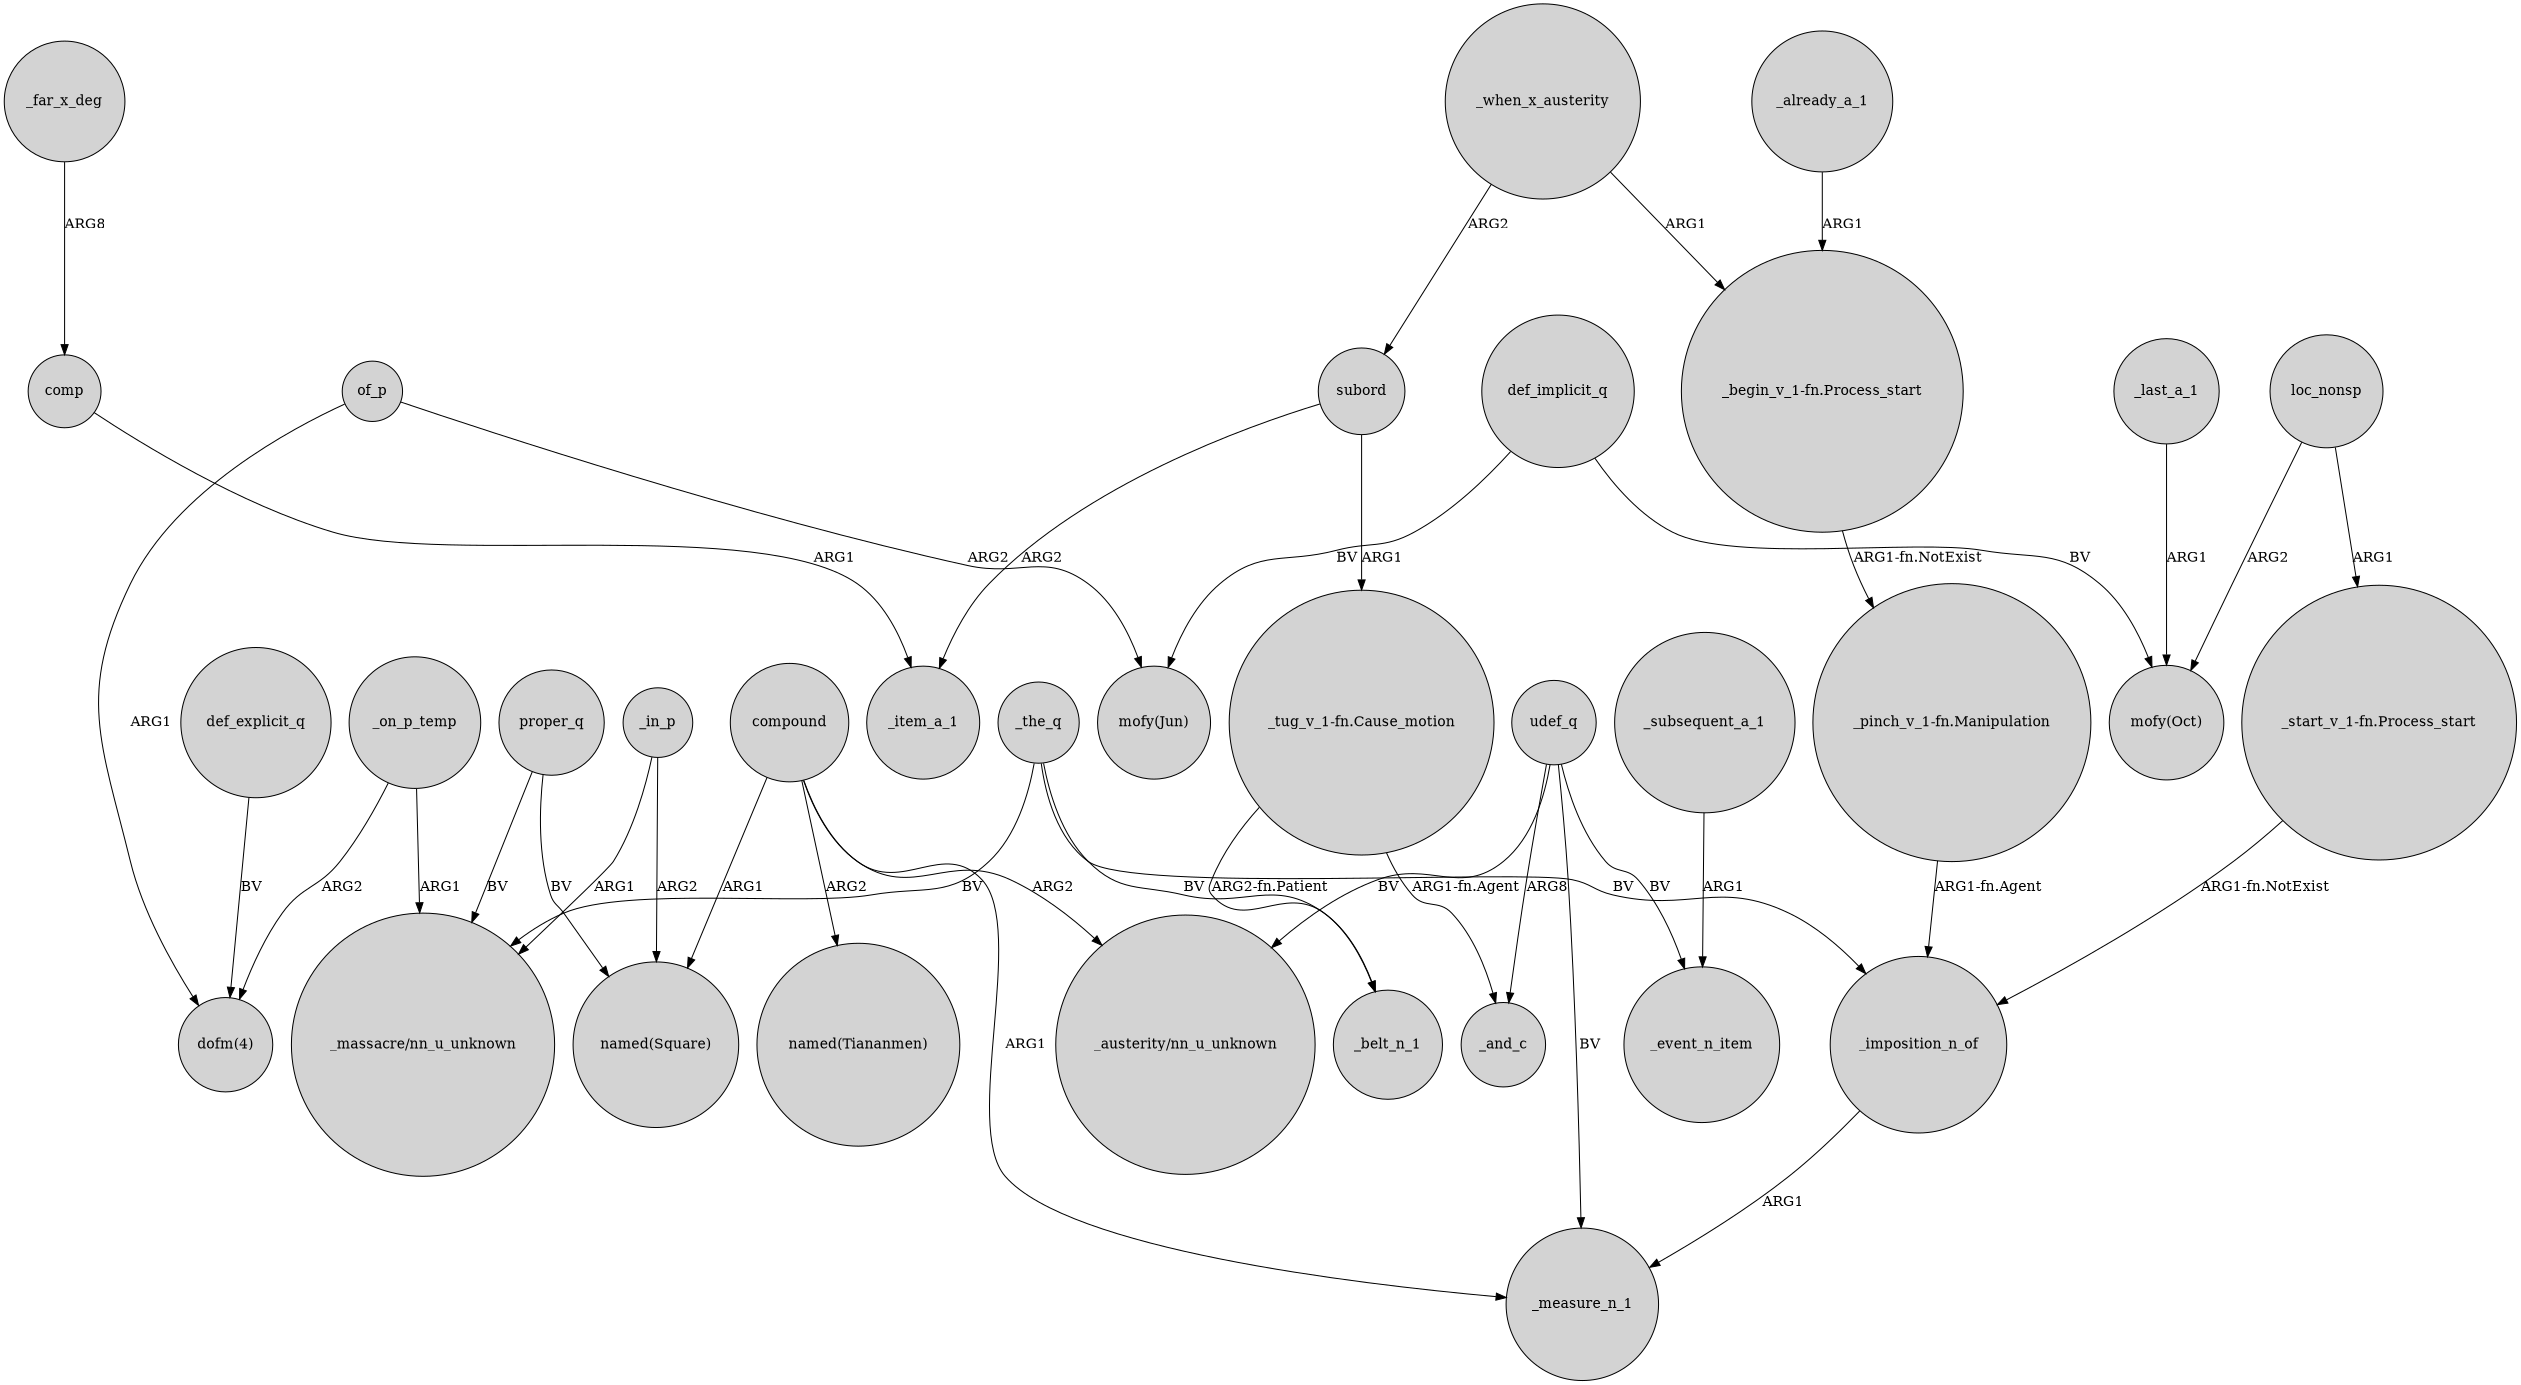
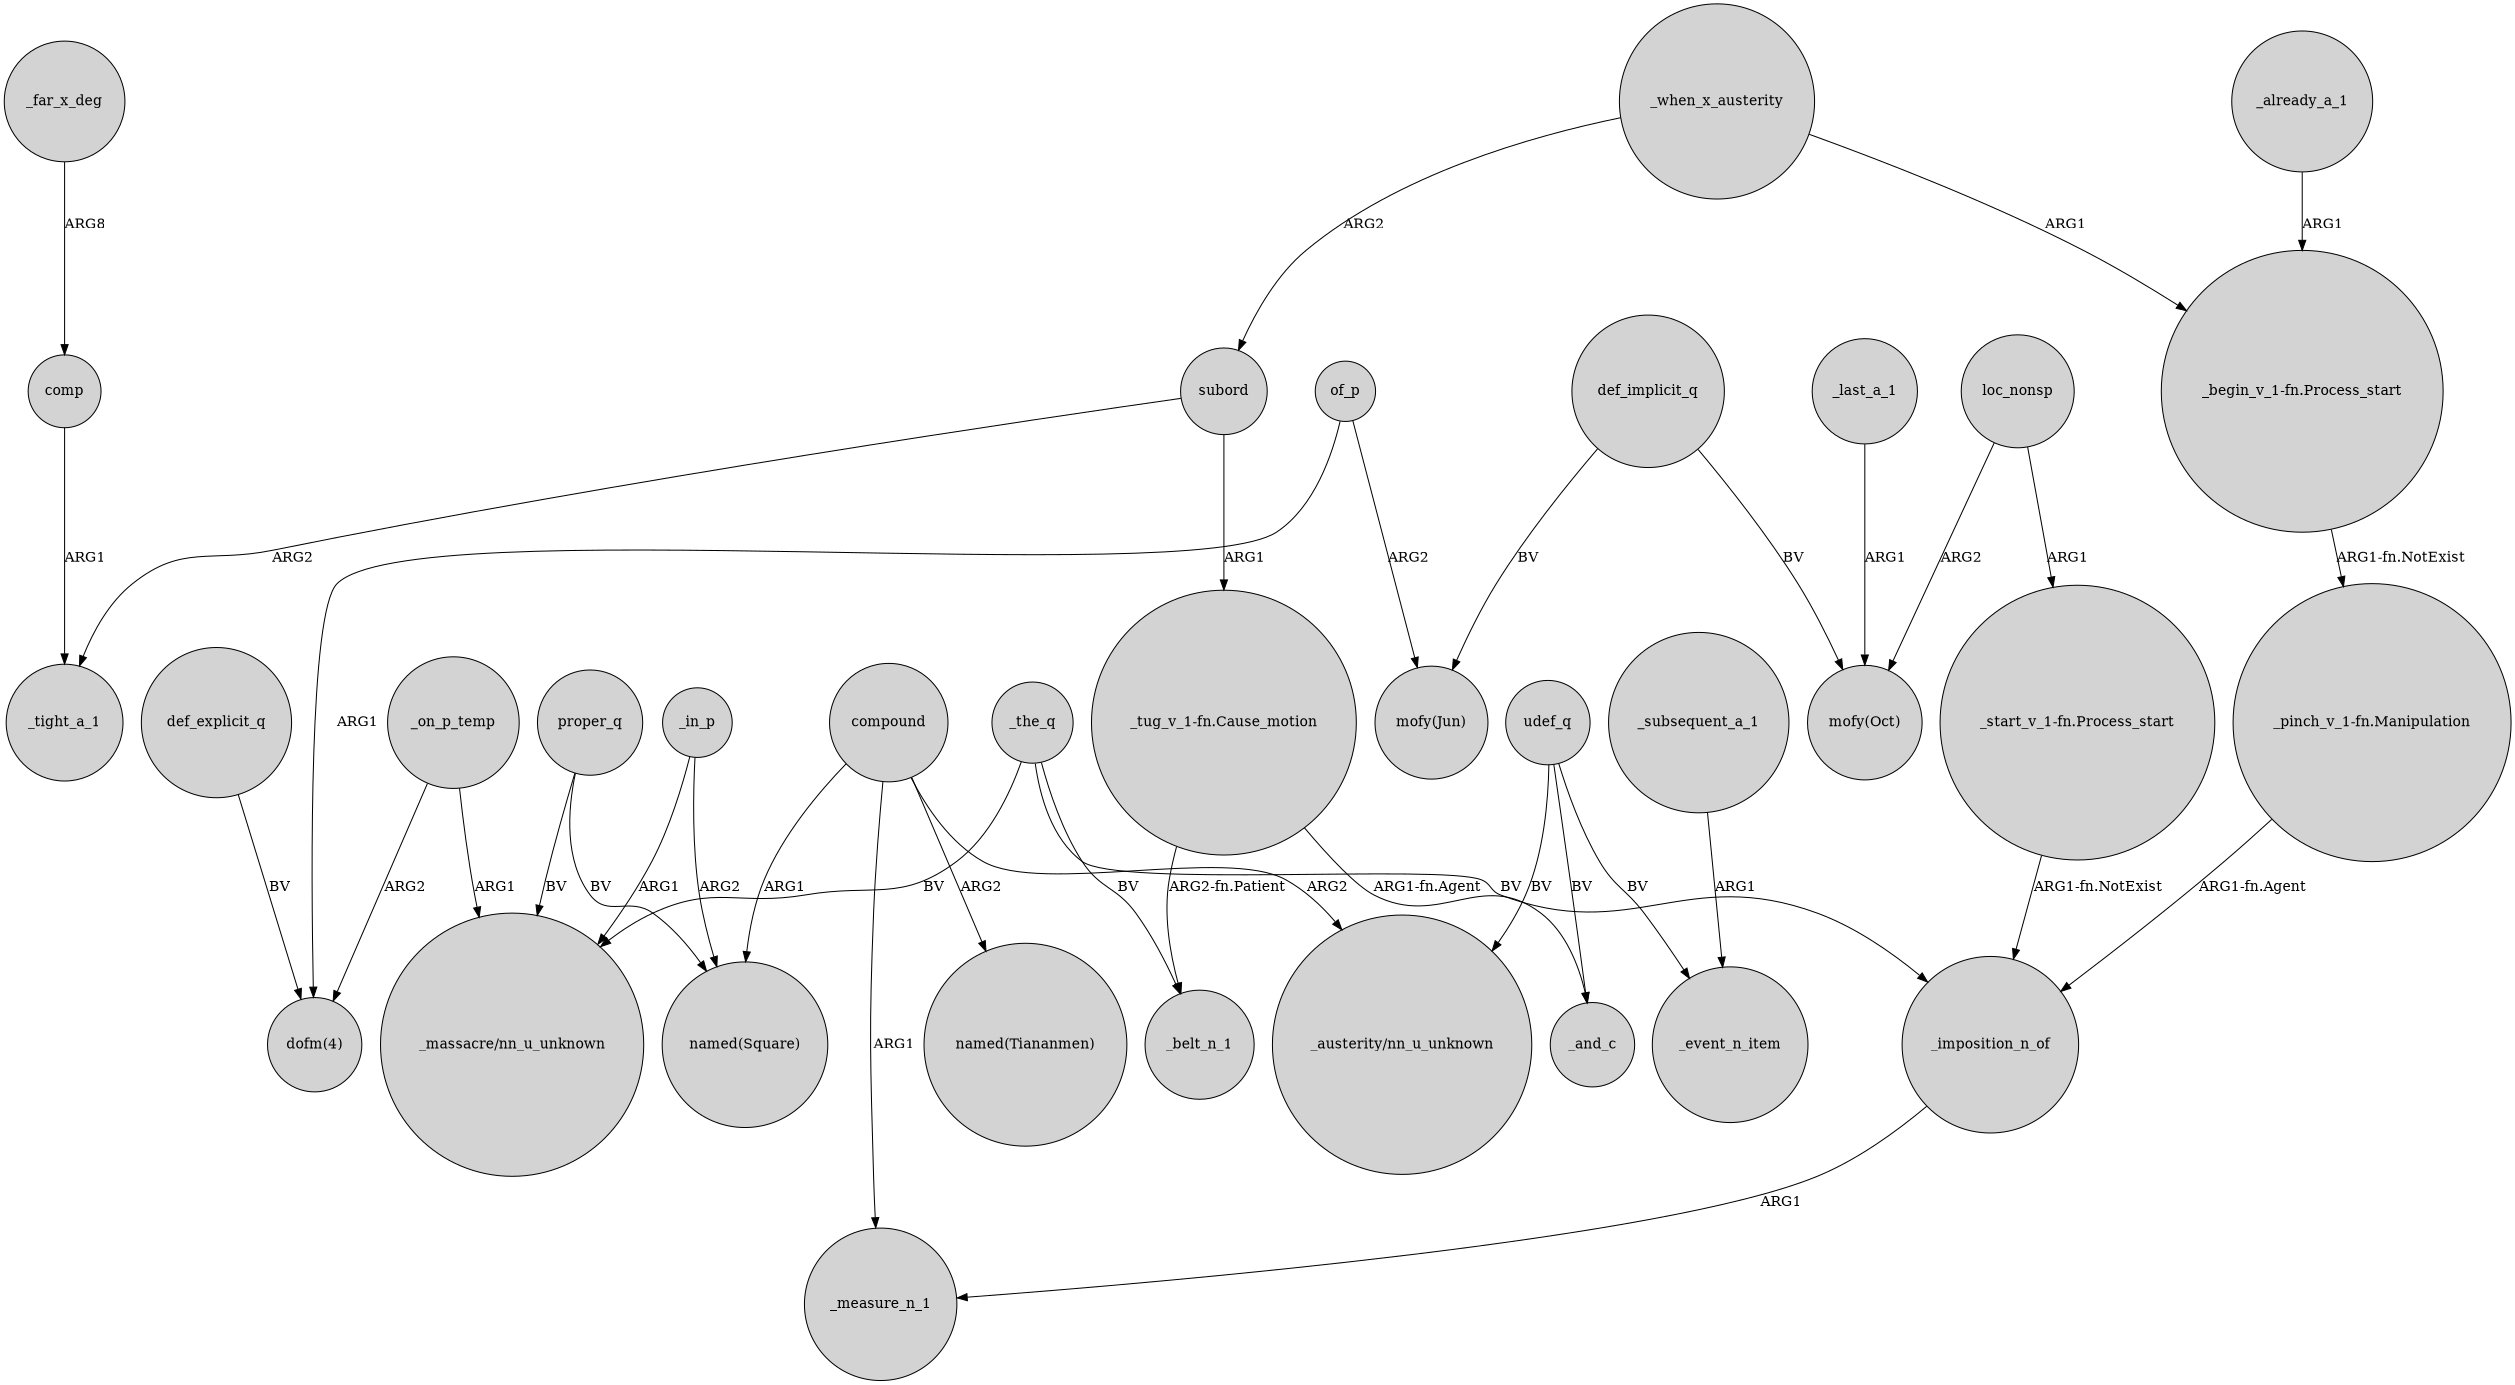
(923, 723) -> (65, 723)
(1547, 887) -> (1582, 887)
(1574, 991) -> none
